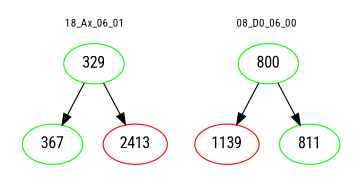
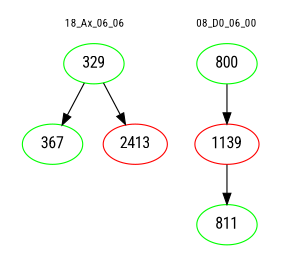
(95, 24) -> (95, 24)
(286, 99) -> (227, 179)
